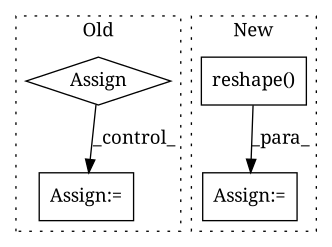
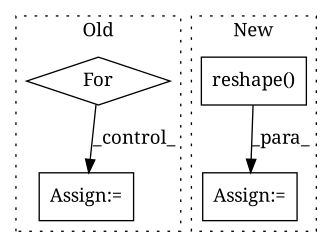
(98, 81) -> (98, 81)
